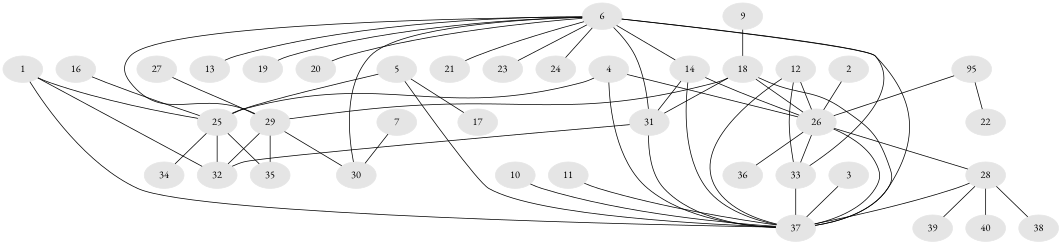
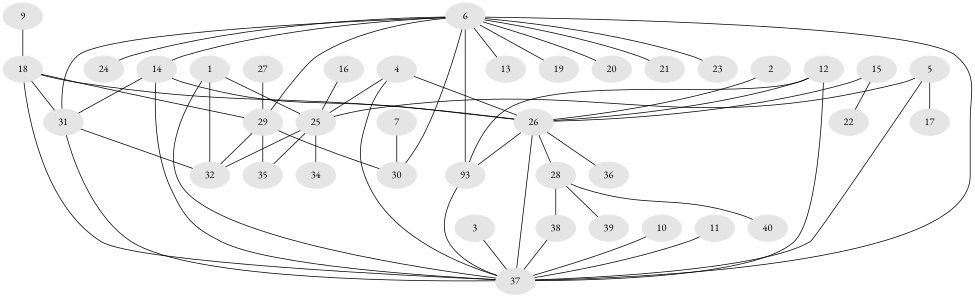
(972, 69) -> (877, 69)
(796, 175) -> (465, 175)
(893, 206) -> (536, 255)
